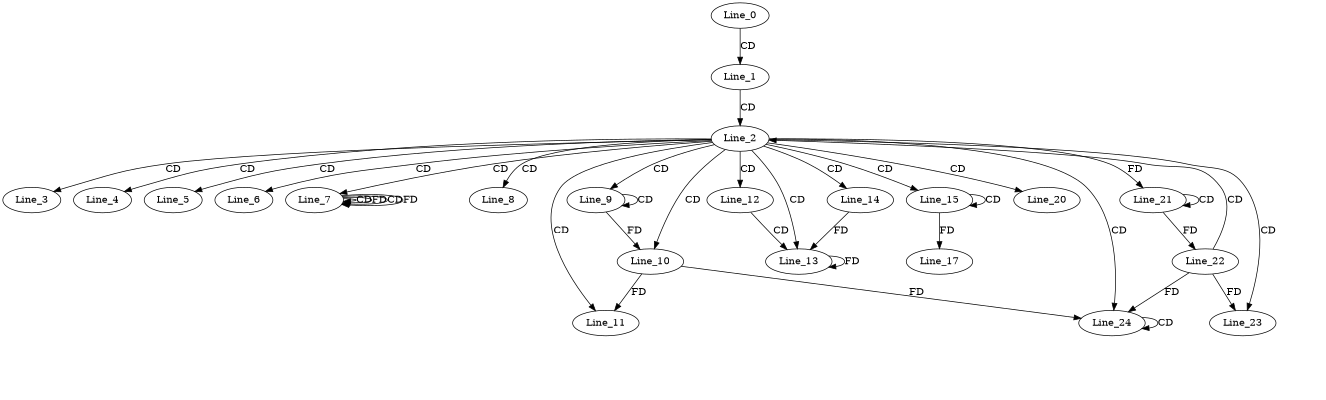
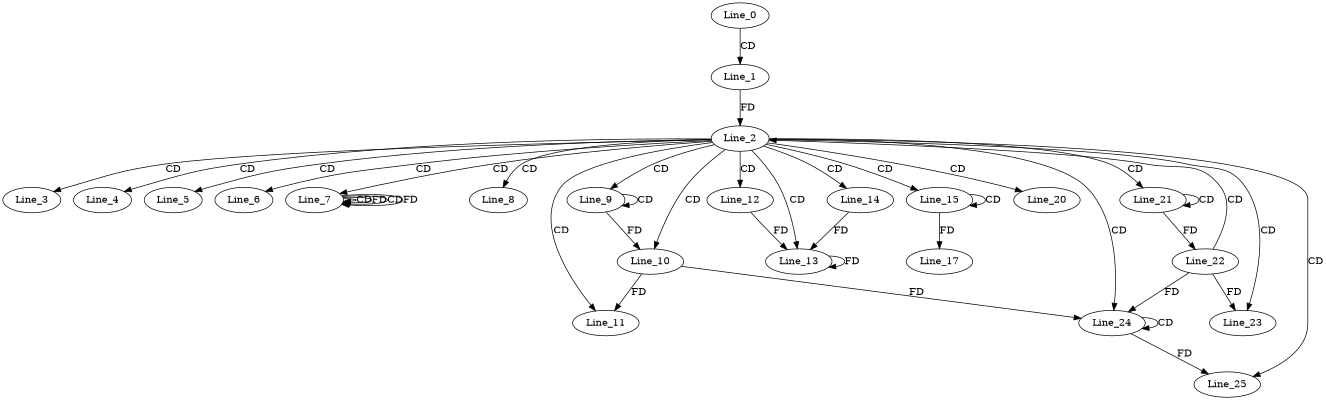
(748, 108) -> (748, 108)
(1135, 169) -> (1135, 169)
(781, 231) -> (781, 231)
none -> (1227, 385)
